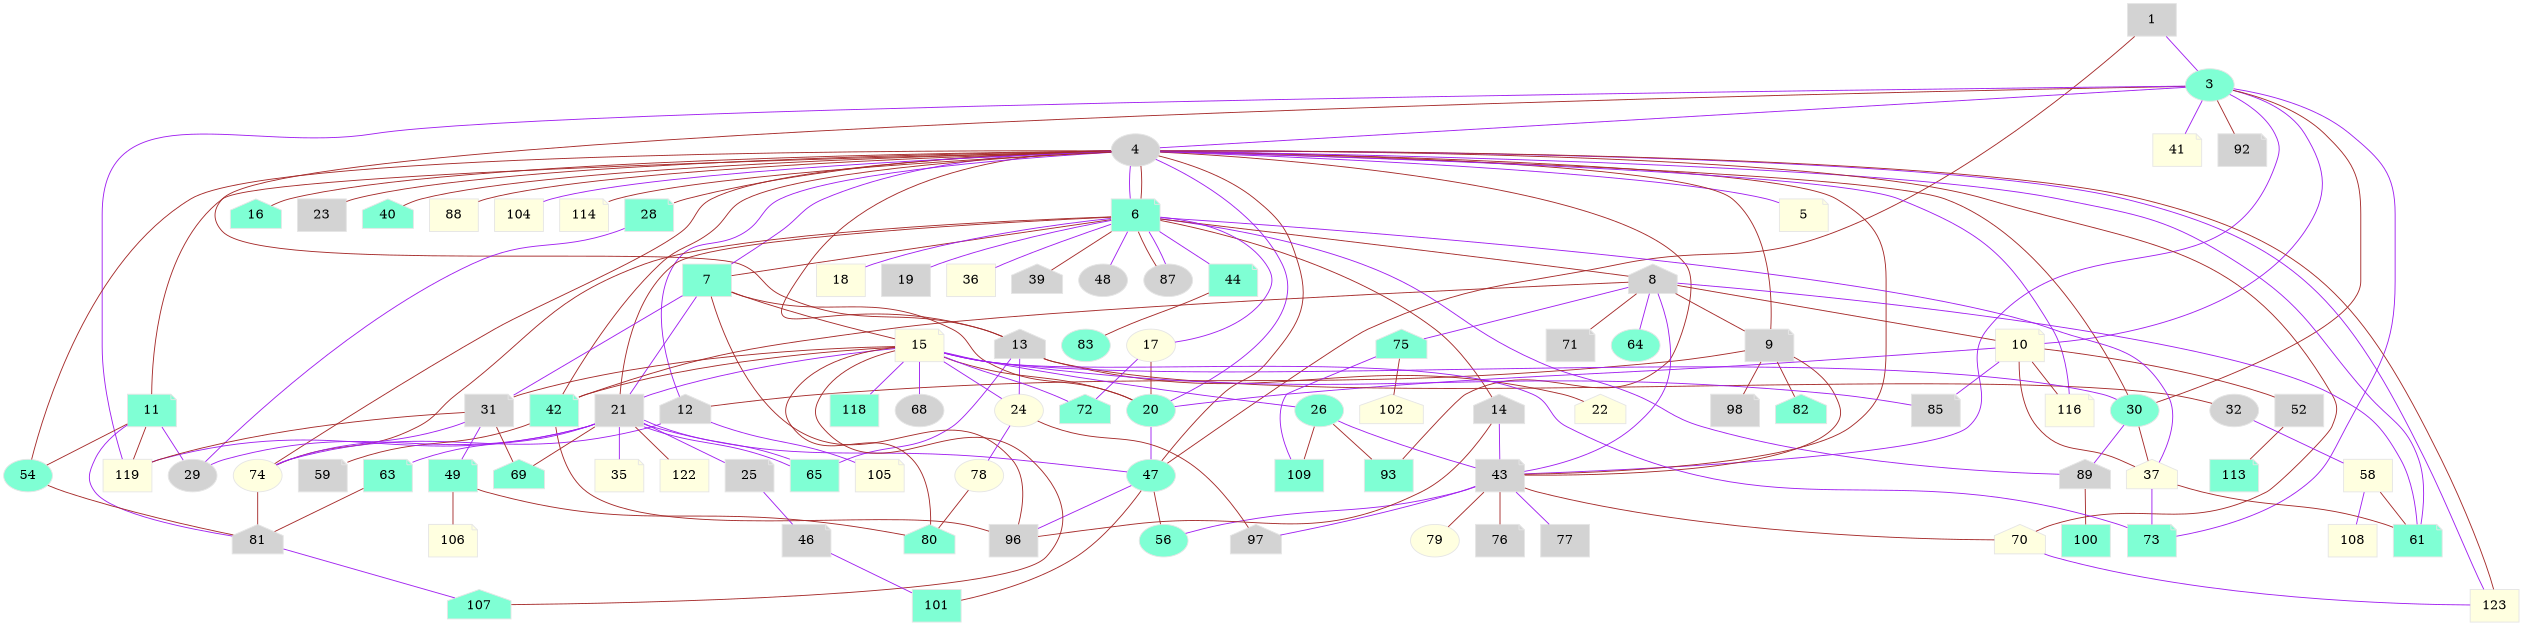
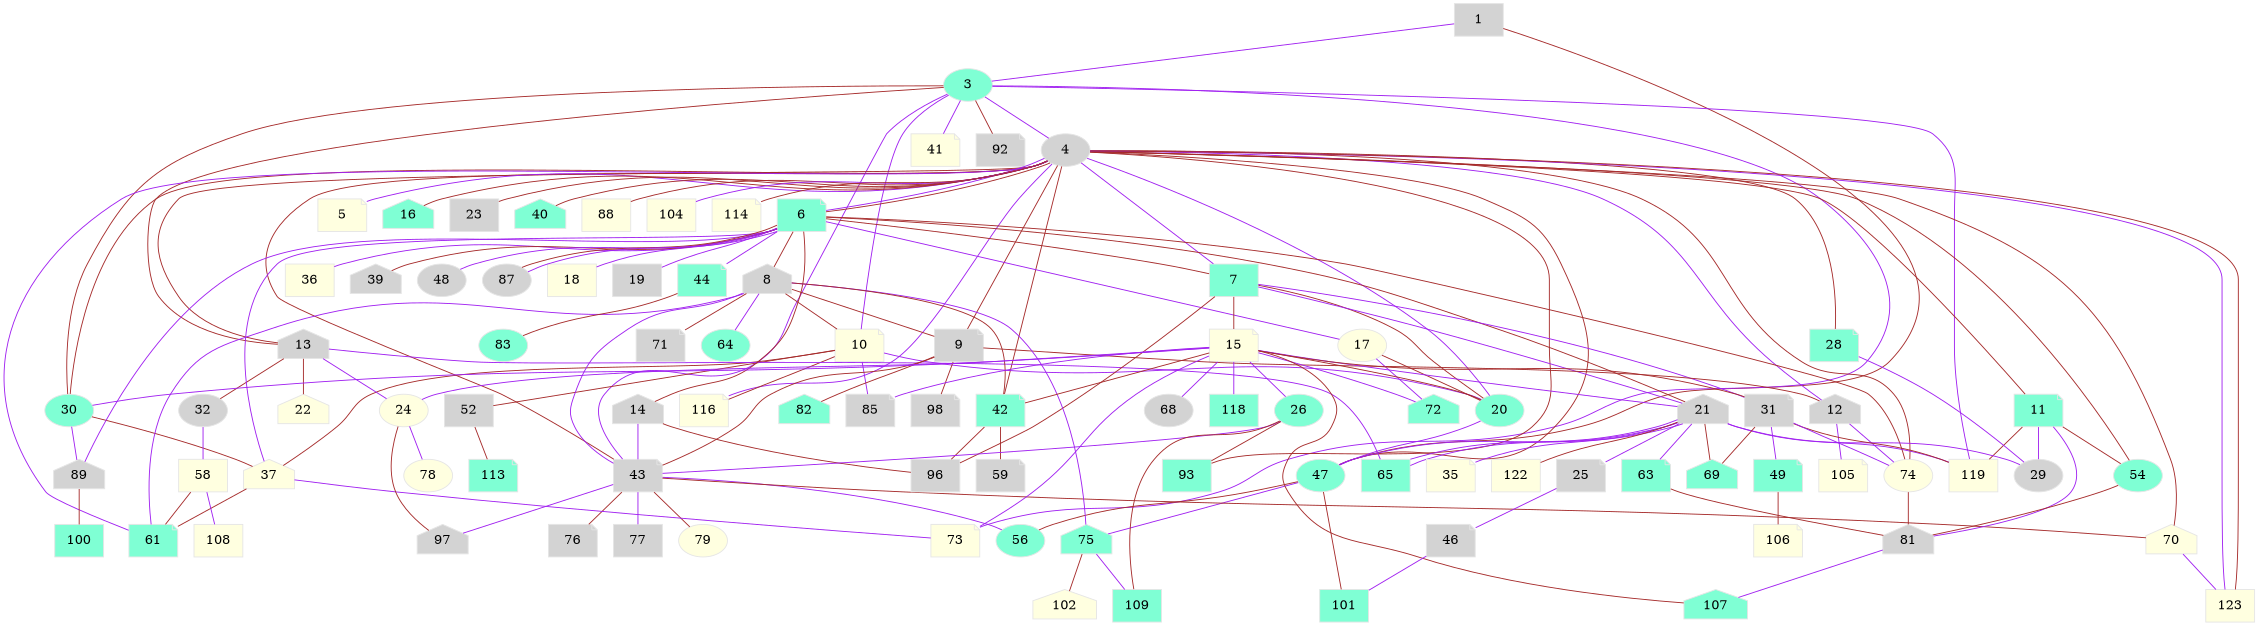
(619, 410) -> (1703, 410)
(1085, 507) -> (1203, 508)
(929, 541) -> none
(2152, 541) -> (955, 541)
